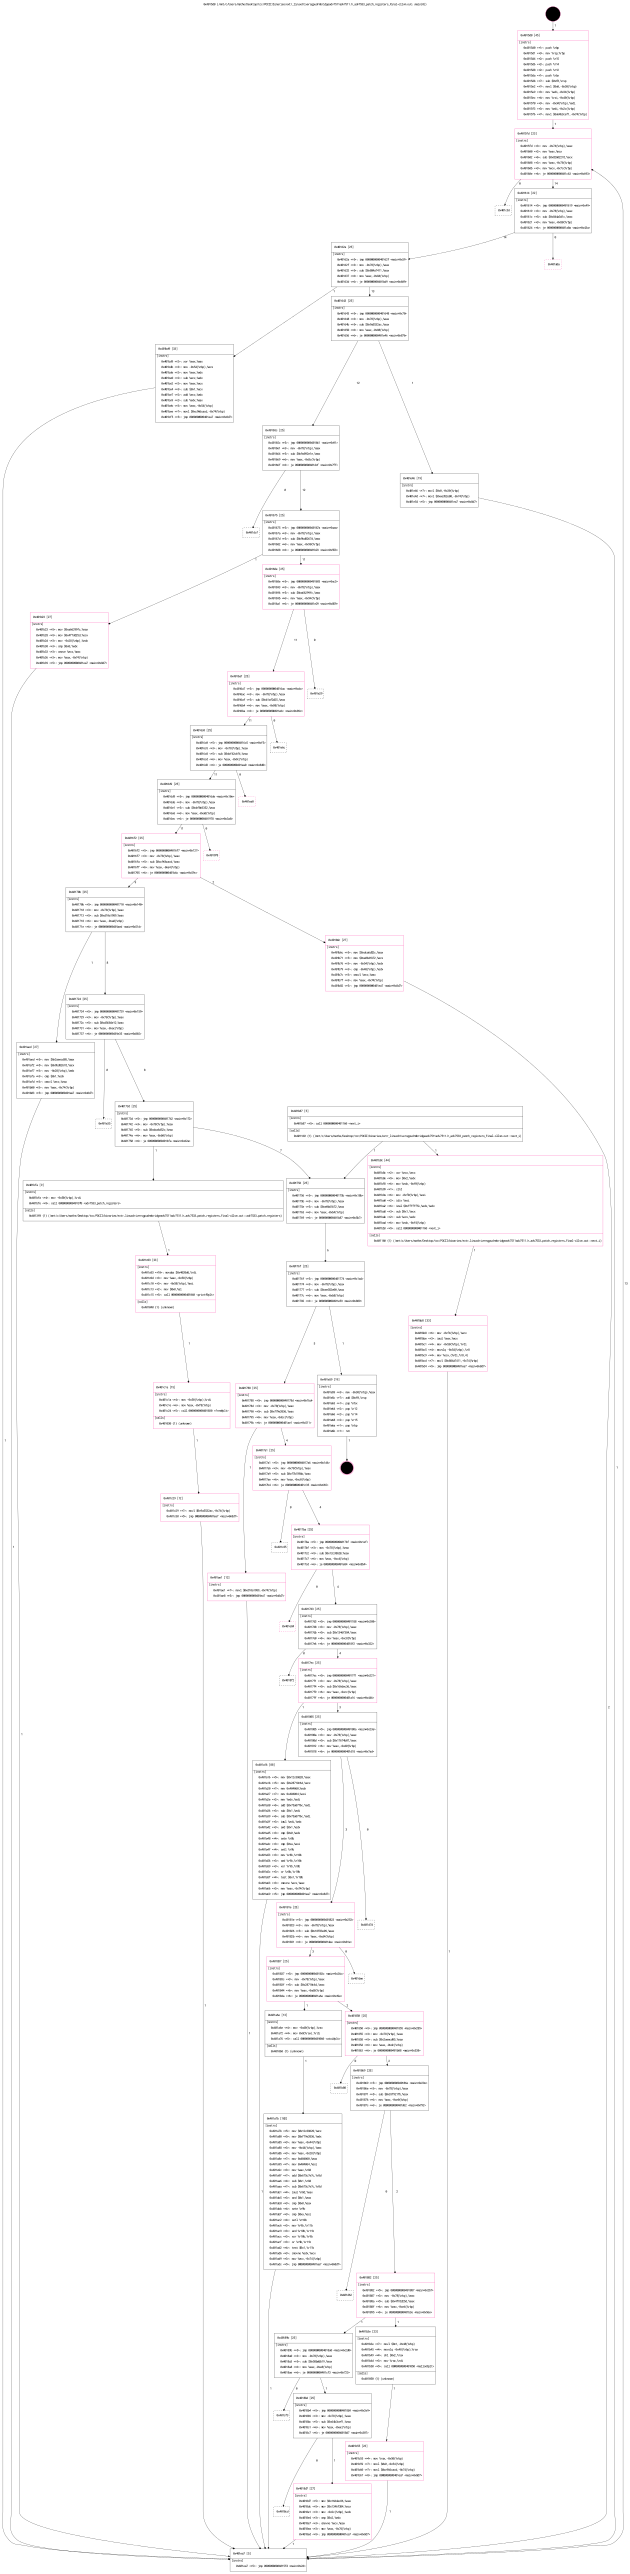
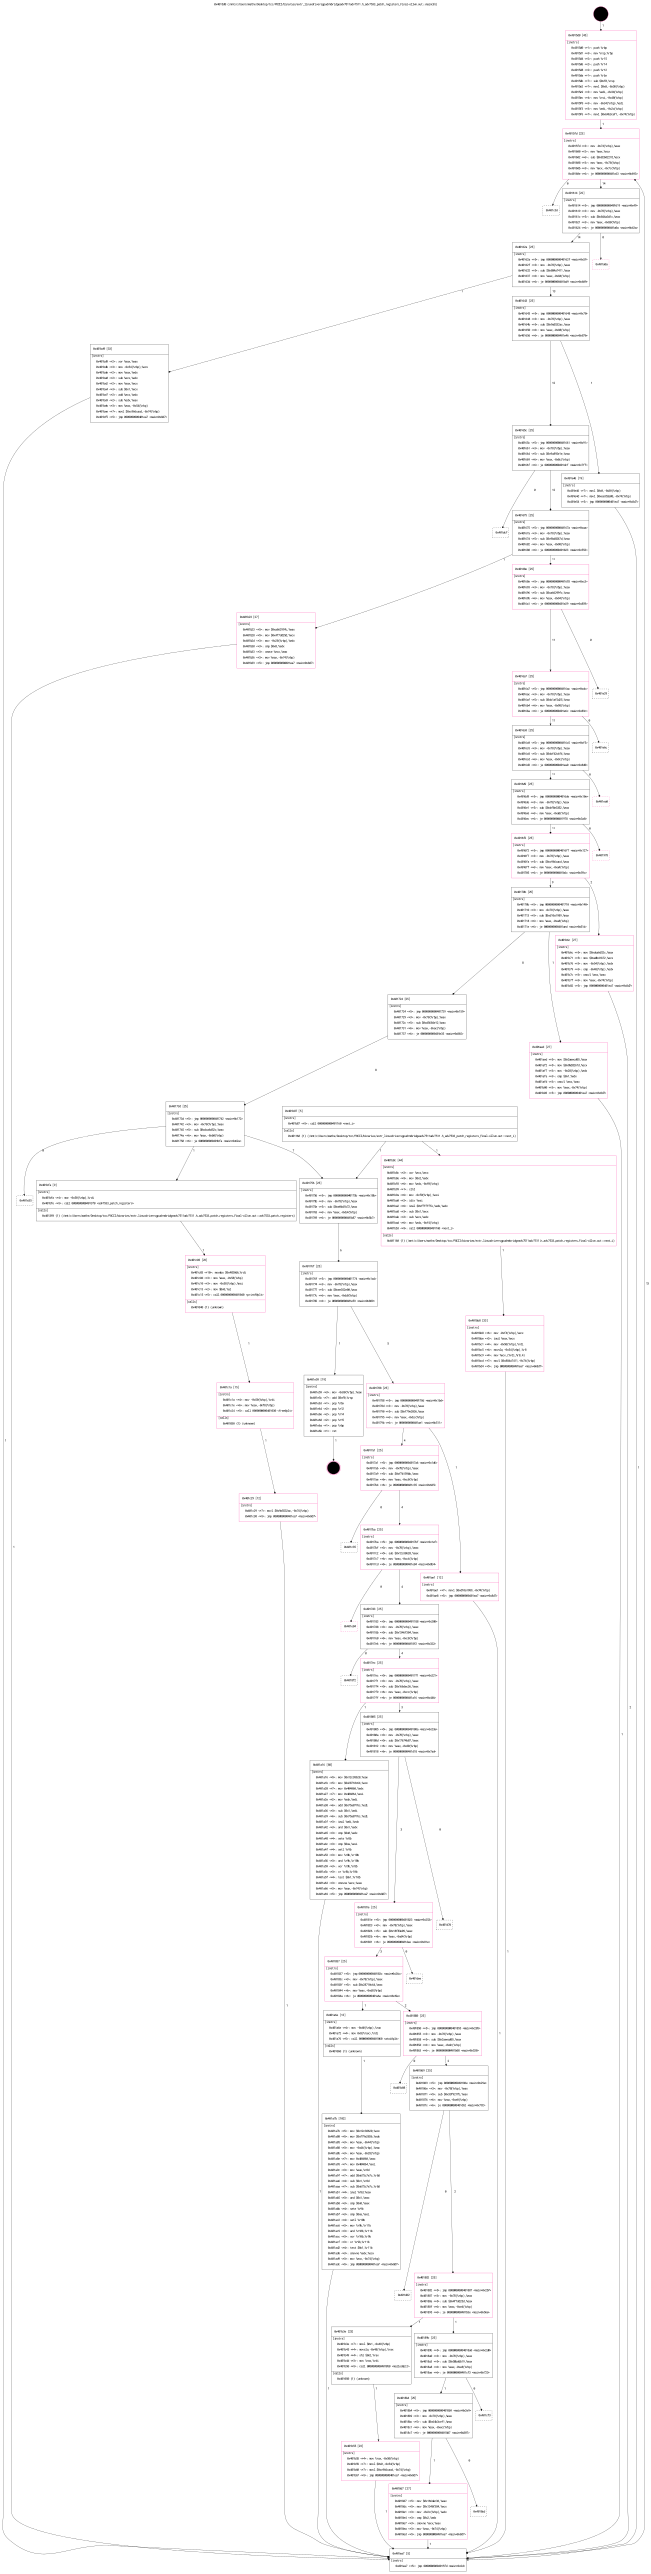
(56, 1070) -> (568, 1070)
(104, 1078) -> (78, 1138)
